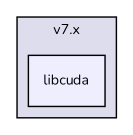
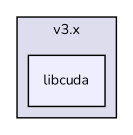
(67, 31) -> (67, 31)
